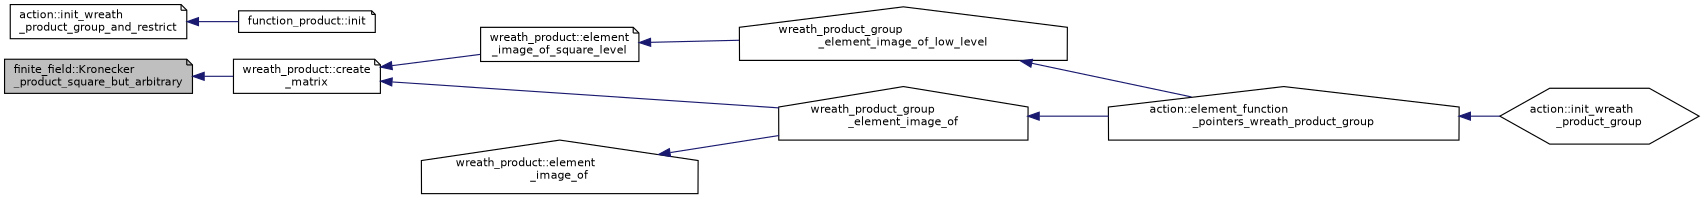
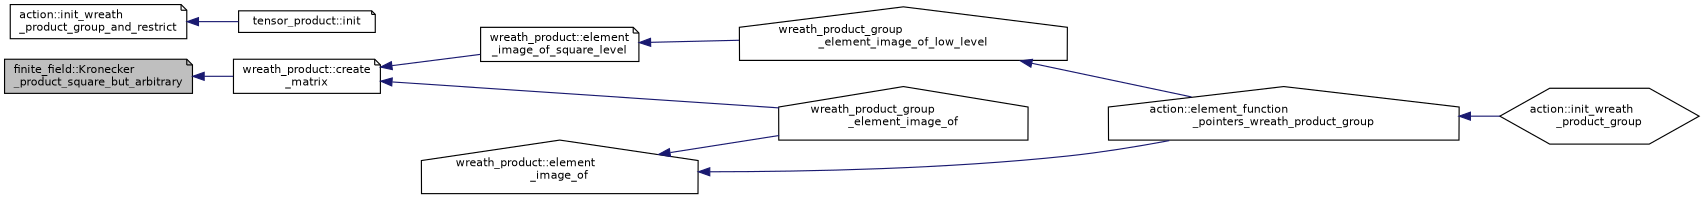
(307, 22) -> (307, 22)
(1074, 116) -> (940, 166)
